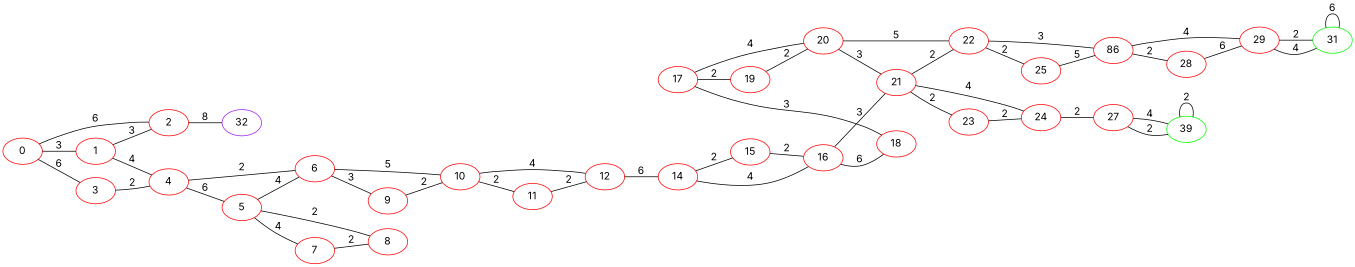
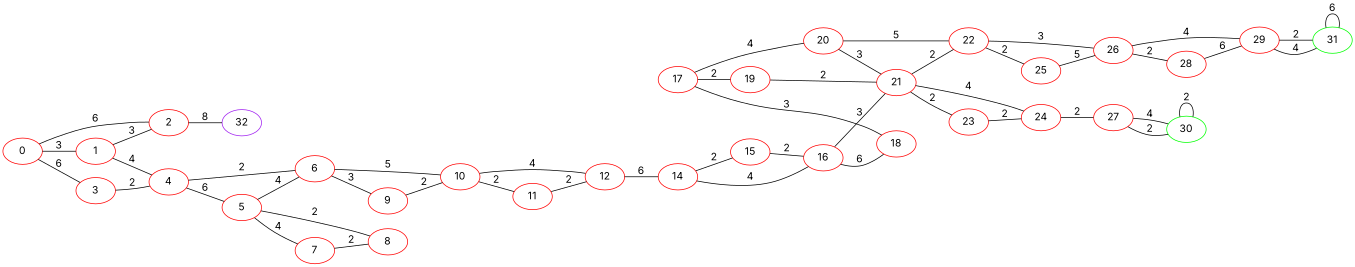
(1113, 50) -> (1113, 50)
(787, 60) -> (823, 81)
(1186, 129) -> (1186, 129)
